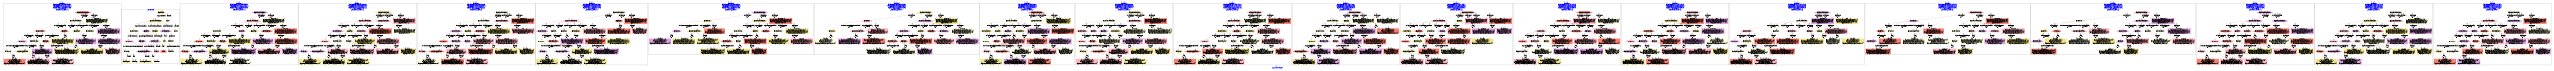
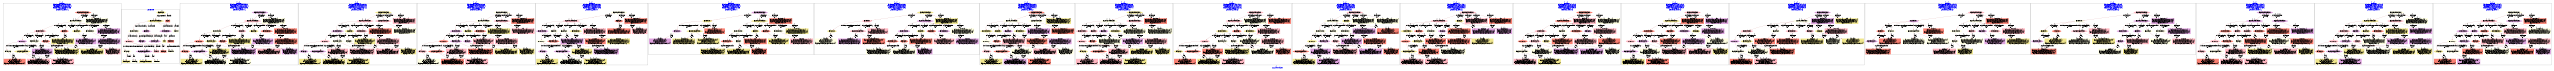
(168, 21) -> (168, 21)
(155, 31) -> none
(176, 31) -> (176, 31)
(171, 41) -> (171, 41)
(163, 51) -> (163, 51)
(146, 62) -> (146, 62)
